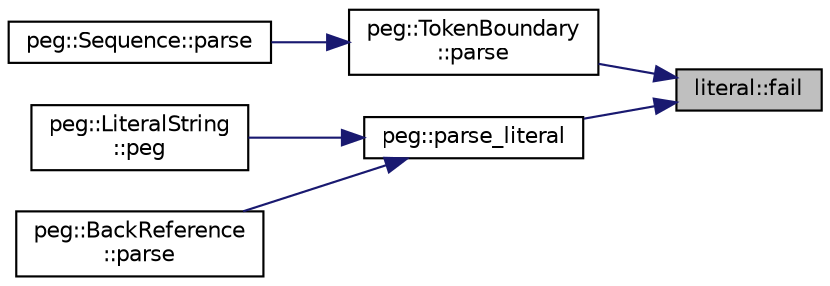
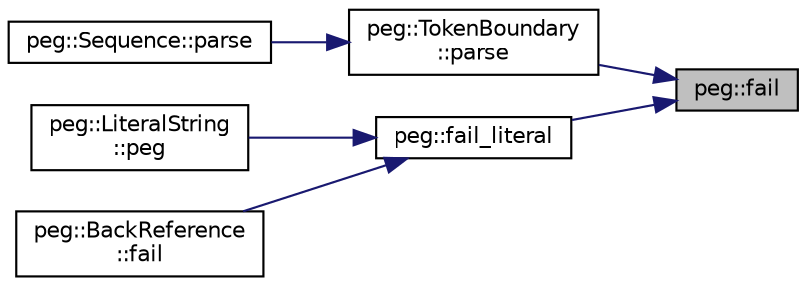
(749, 90) -> (737, 90)
(474, 138) -> (474, 138)
(140, 244) -> (140, 244)
